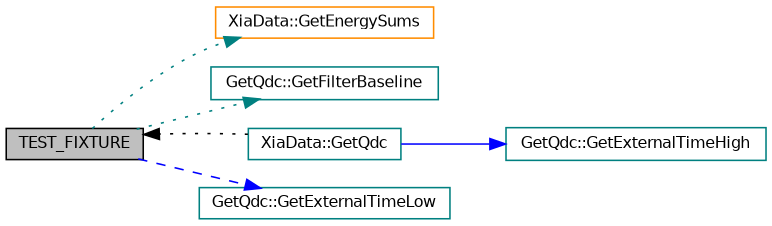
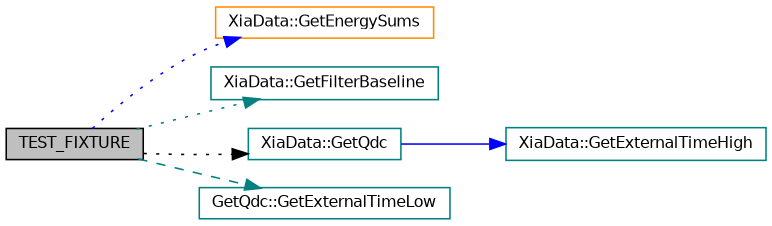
(154, 78) -> (154, 78)
(325, 83) -> (325, 83)
(204, 134) -> (188, 154)
(636, 144) -> (636, 144)
(192, 172) -> (192, 172)
